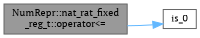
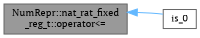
(140, 25) -> (150, 13)
